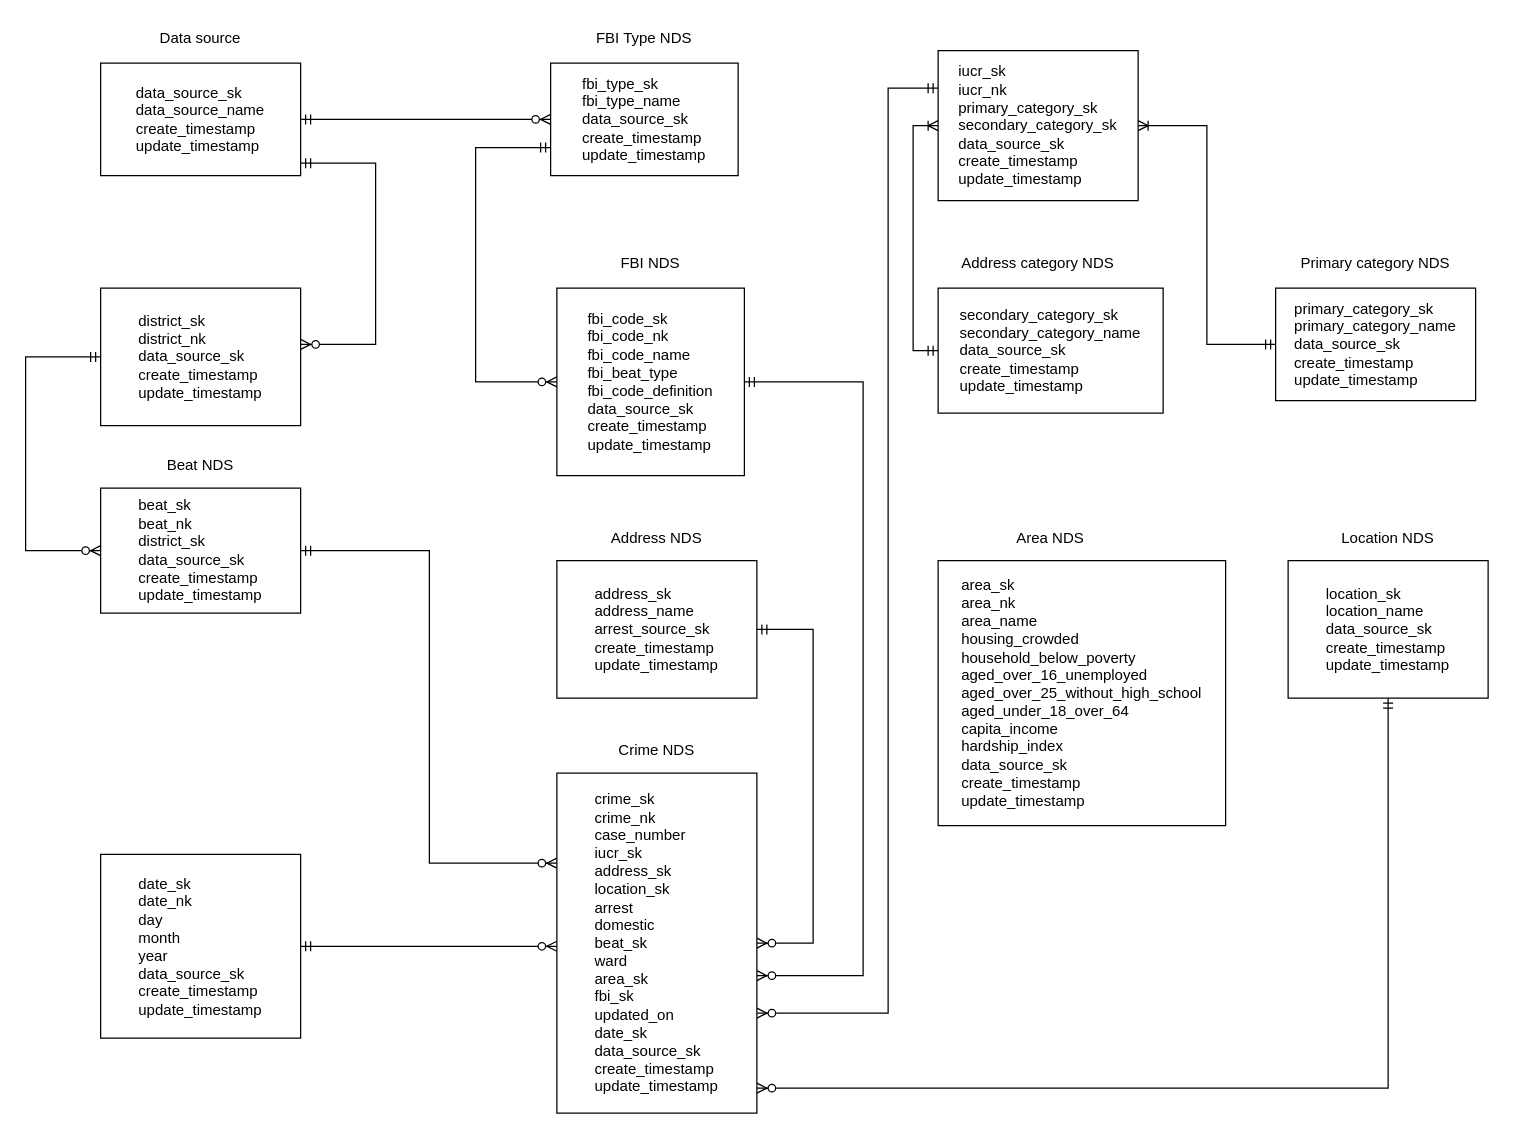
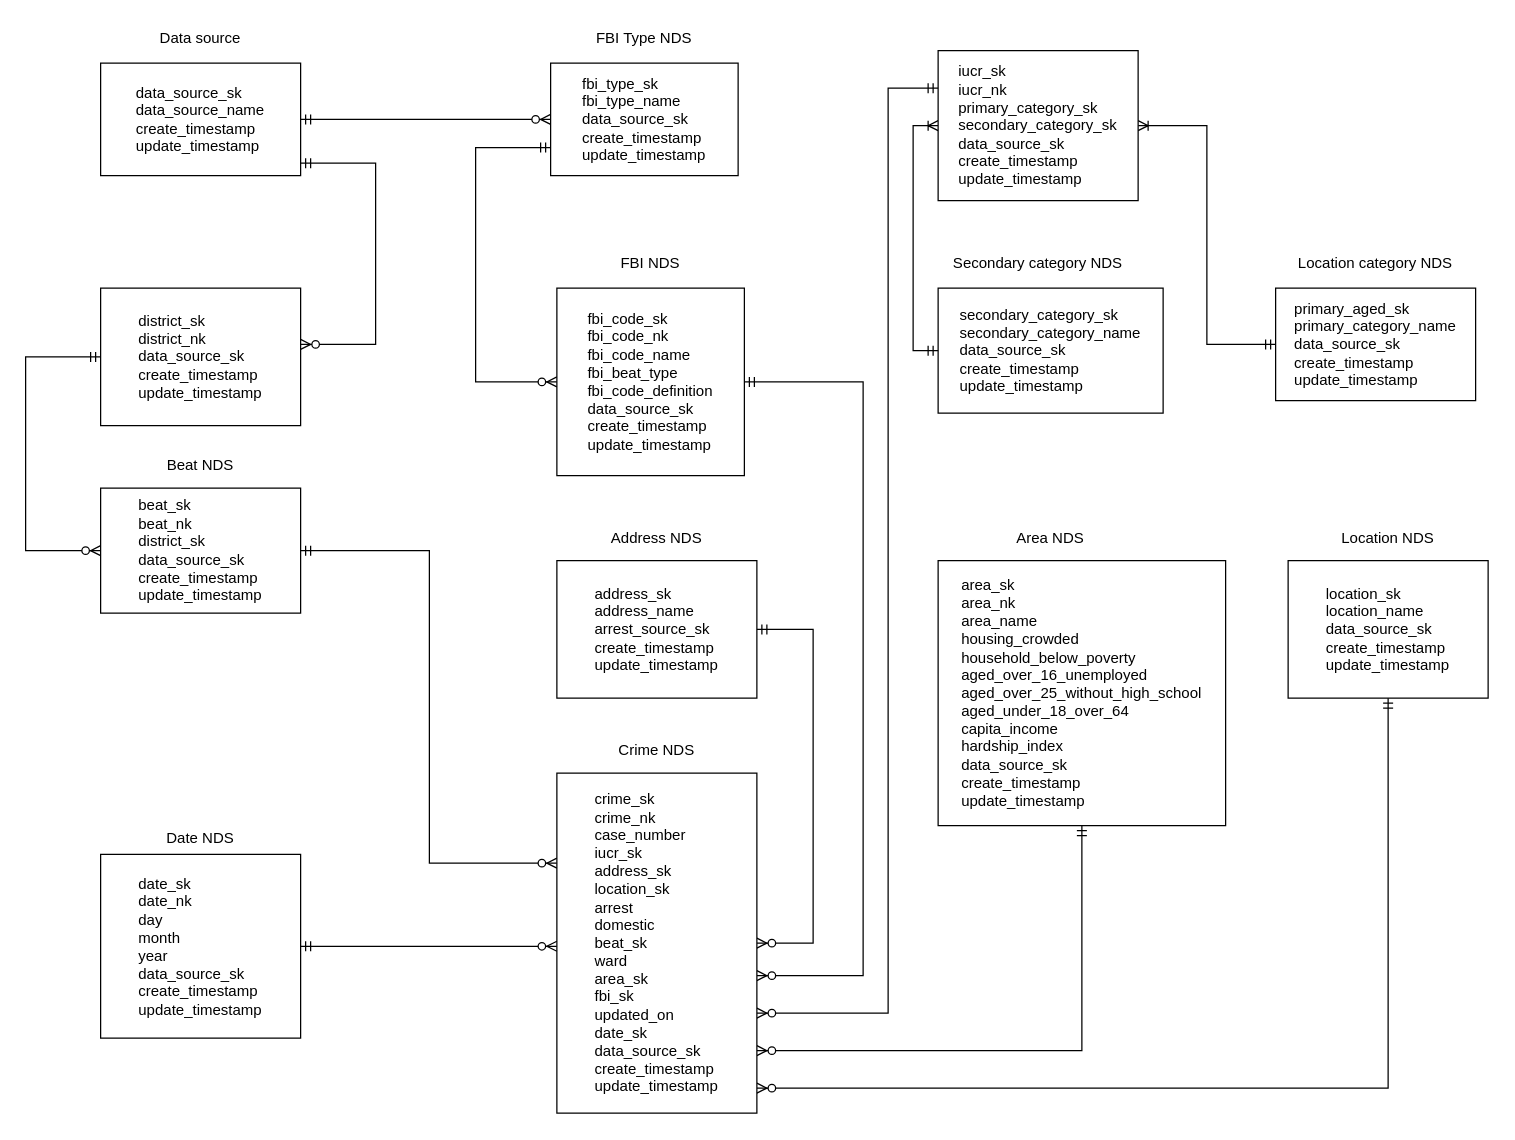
(1038, 263) -> (1038, 263)
(1376, 263) -> (1376, 263)
(1376, 344) -> (1376, 344)
none -> (201, 838)
none -> (1032, 1051)
